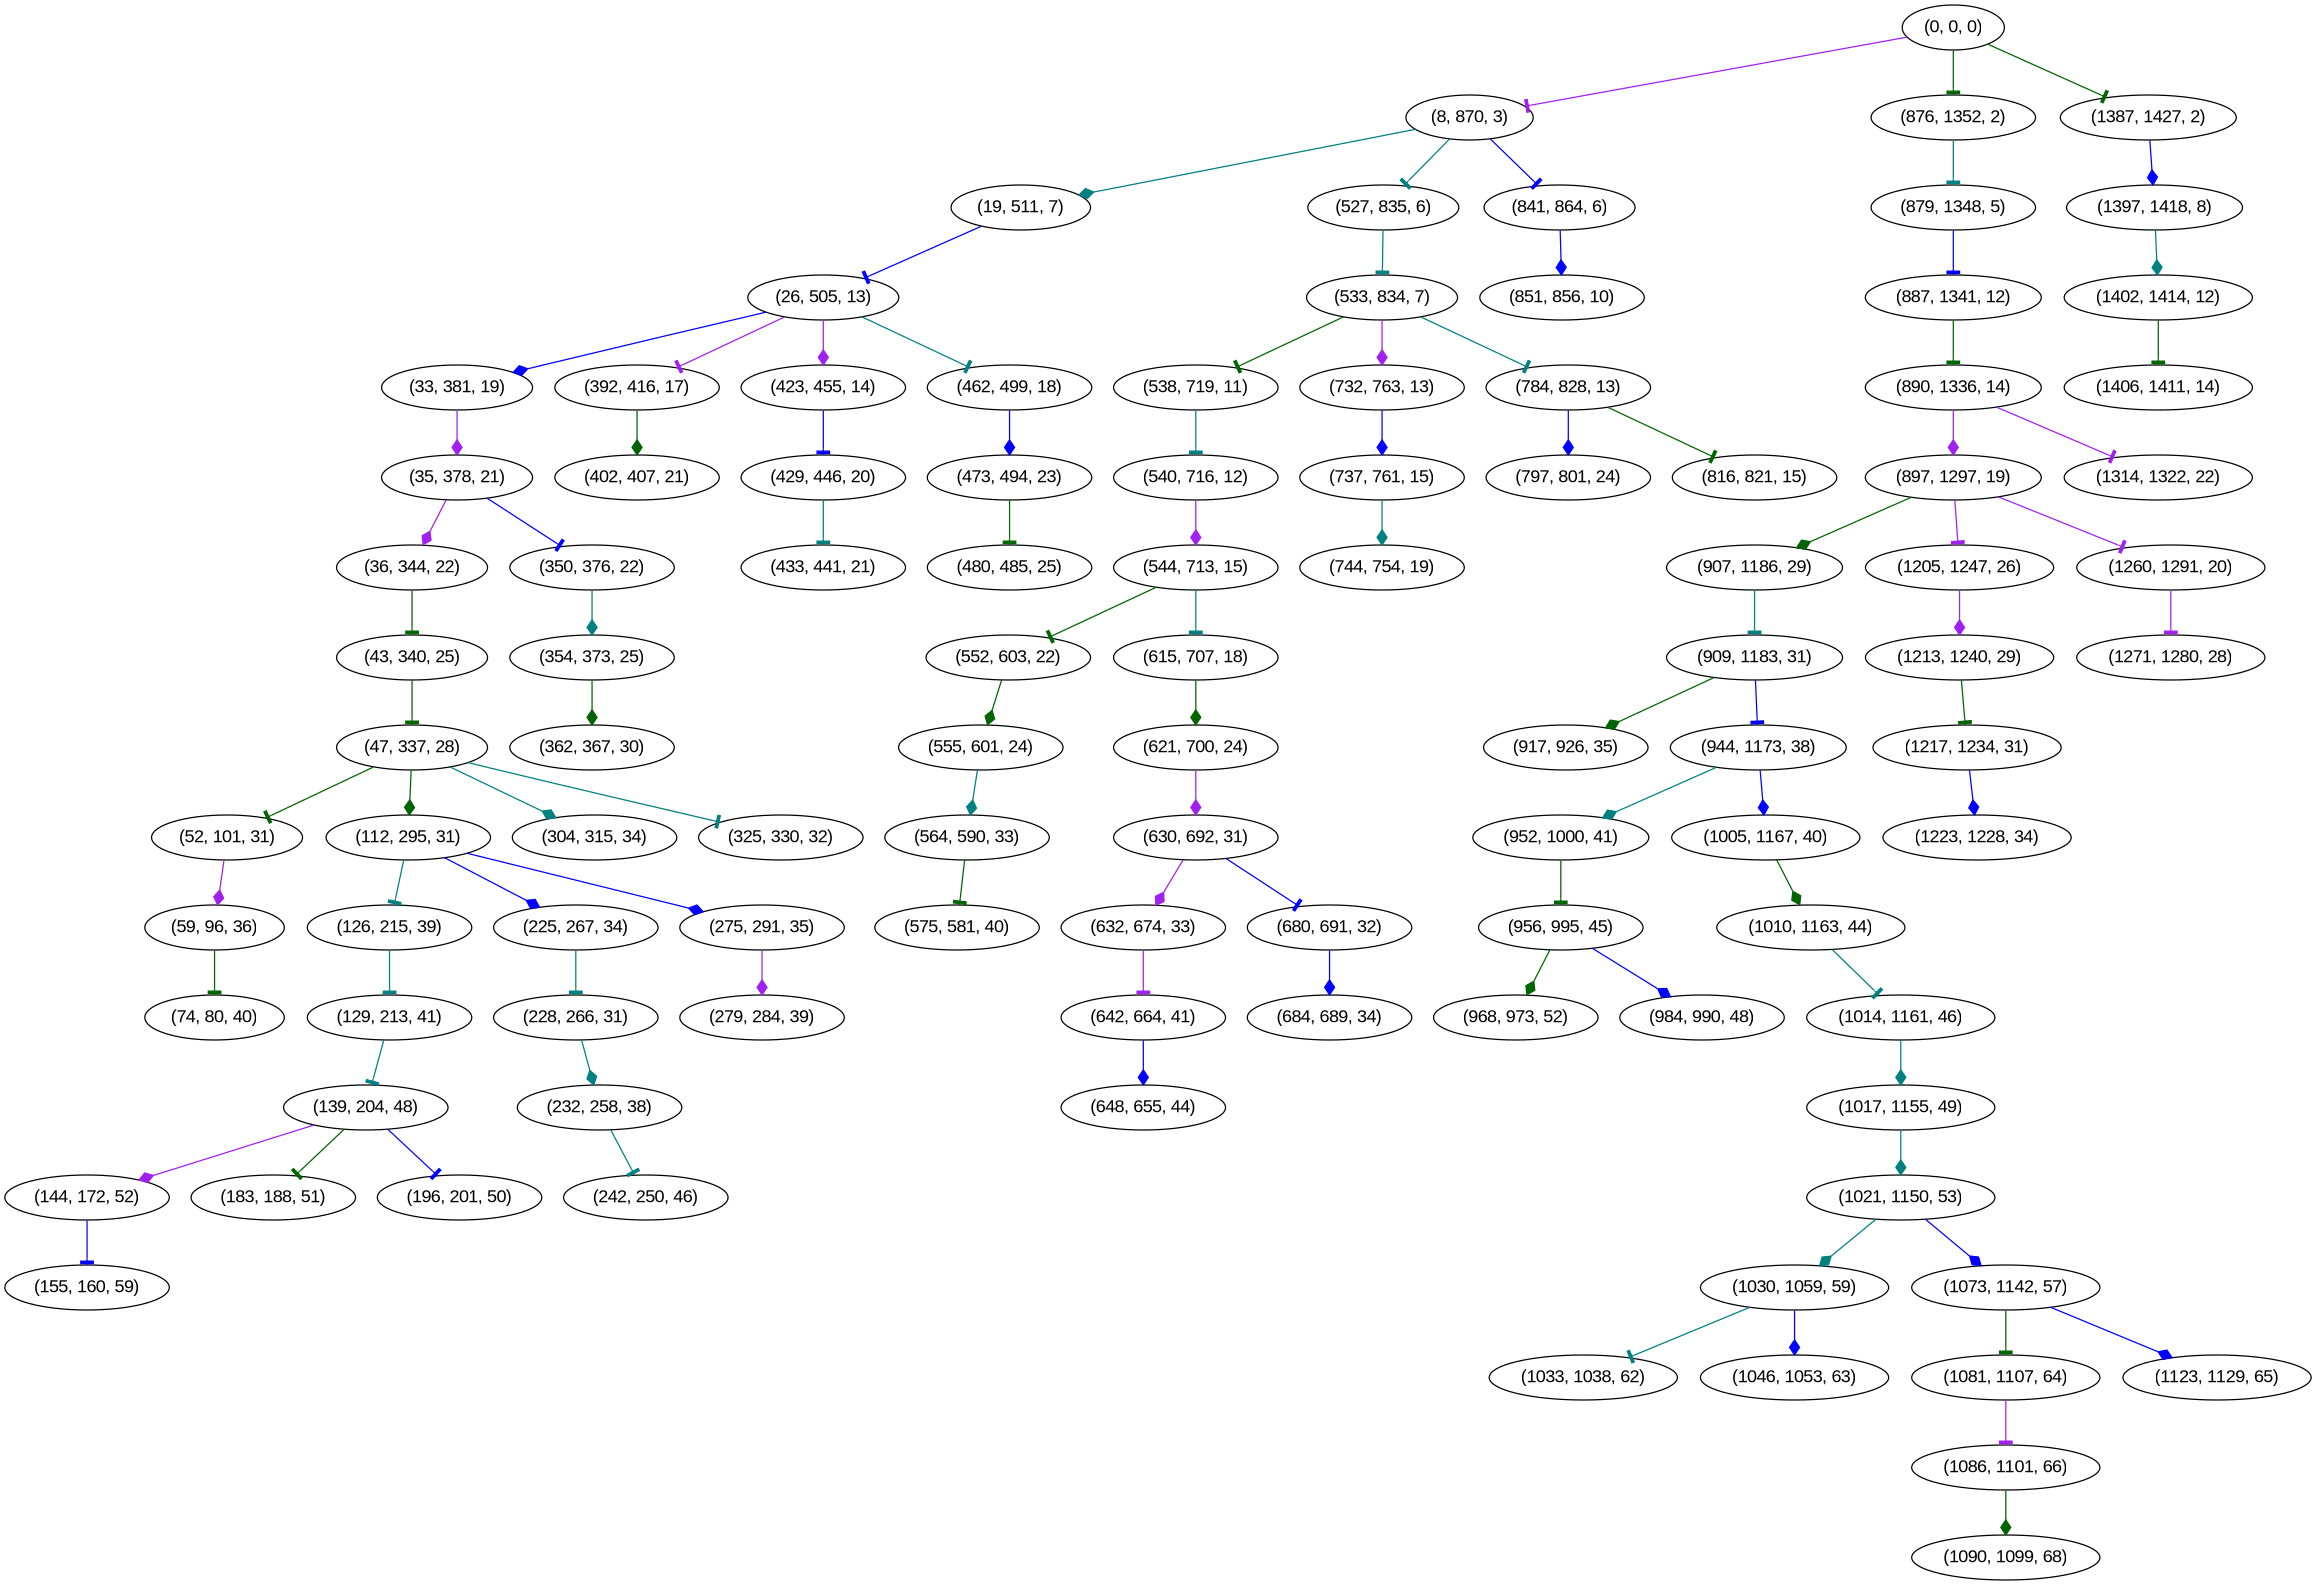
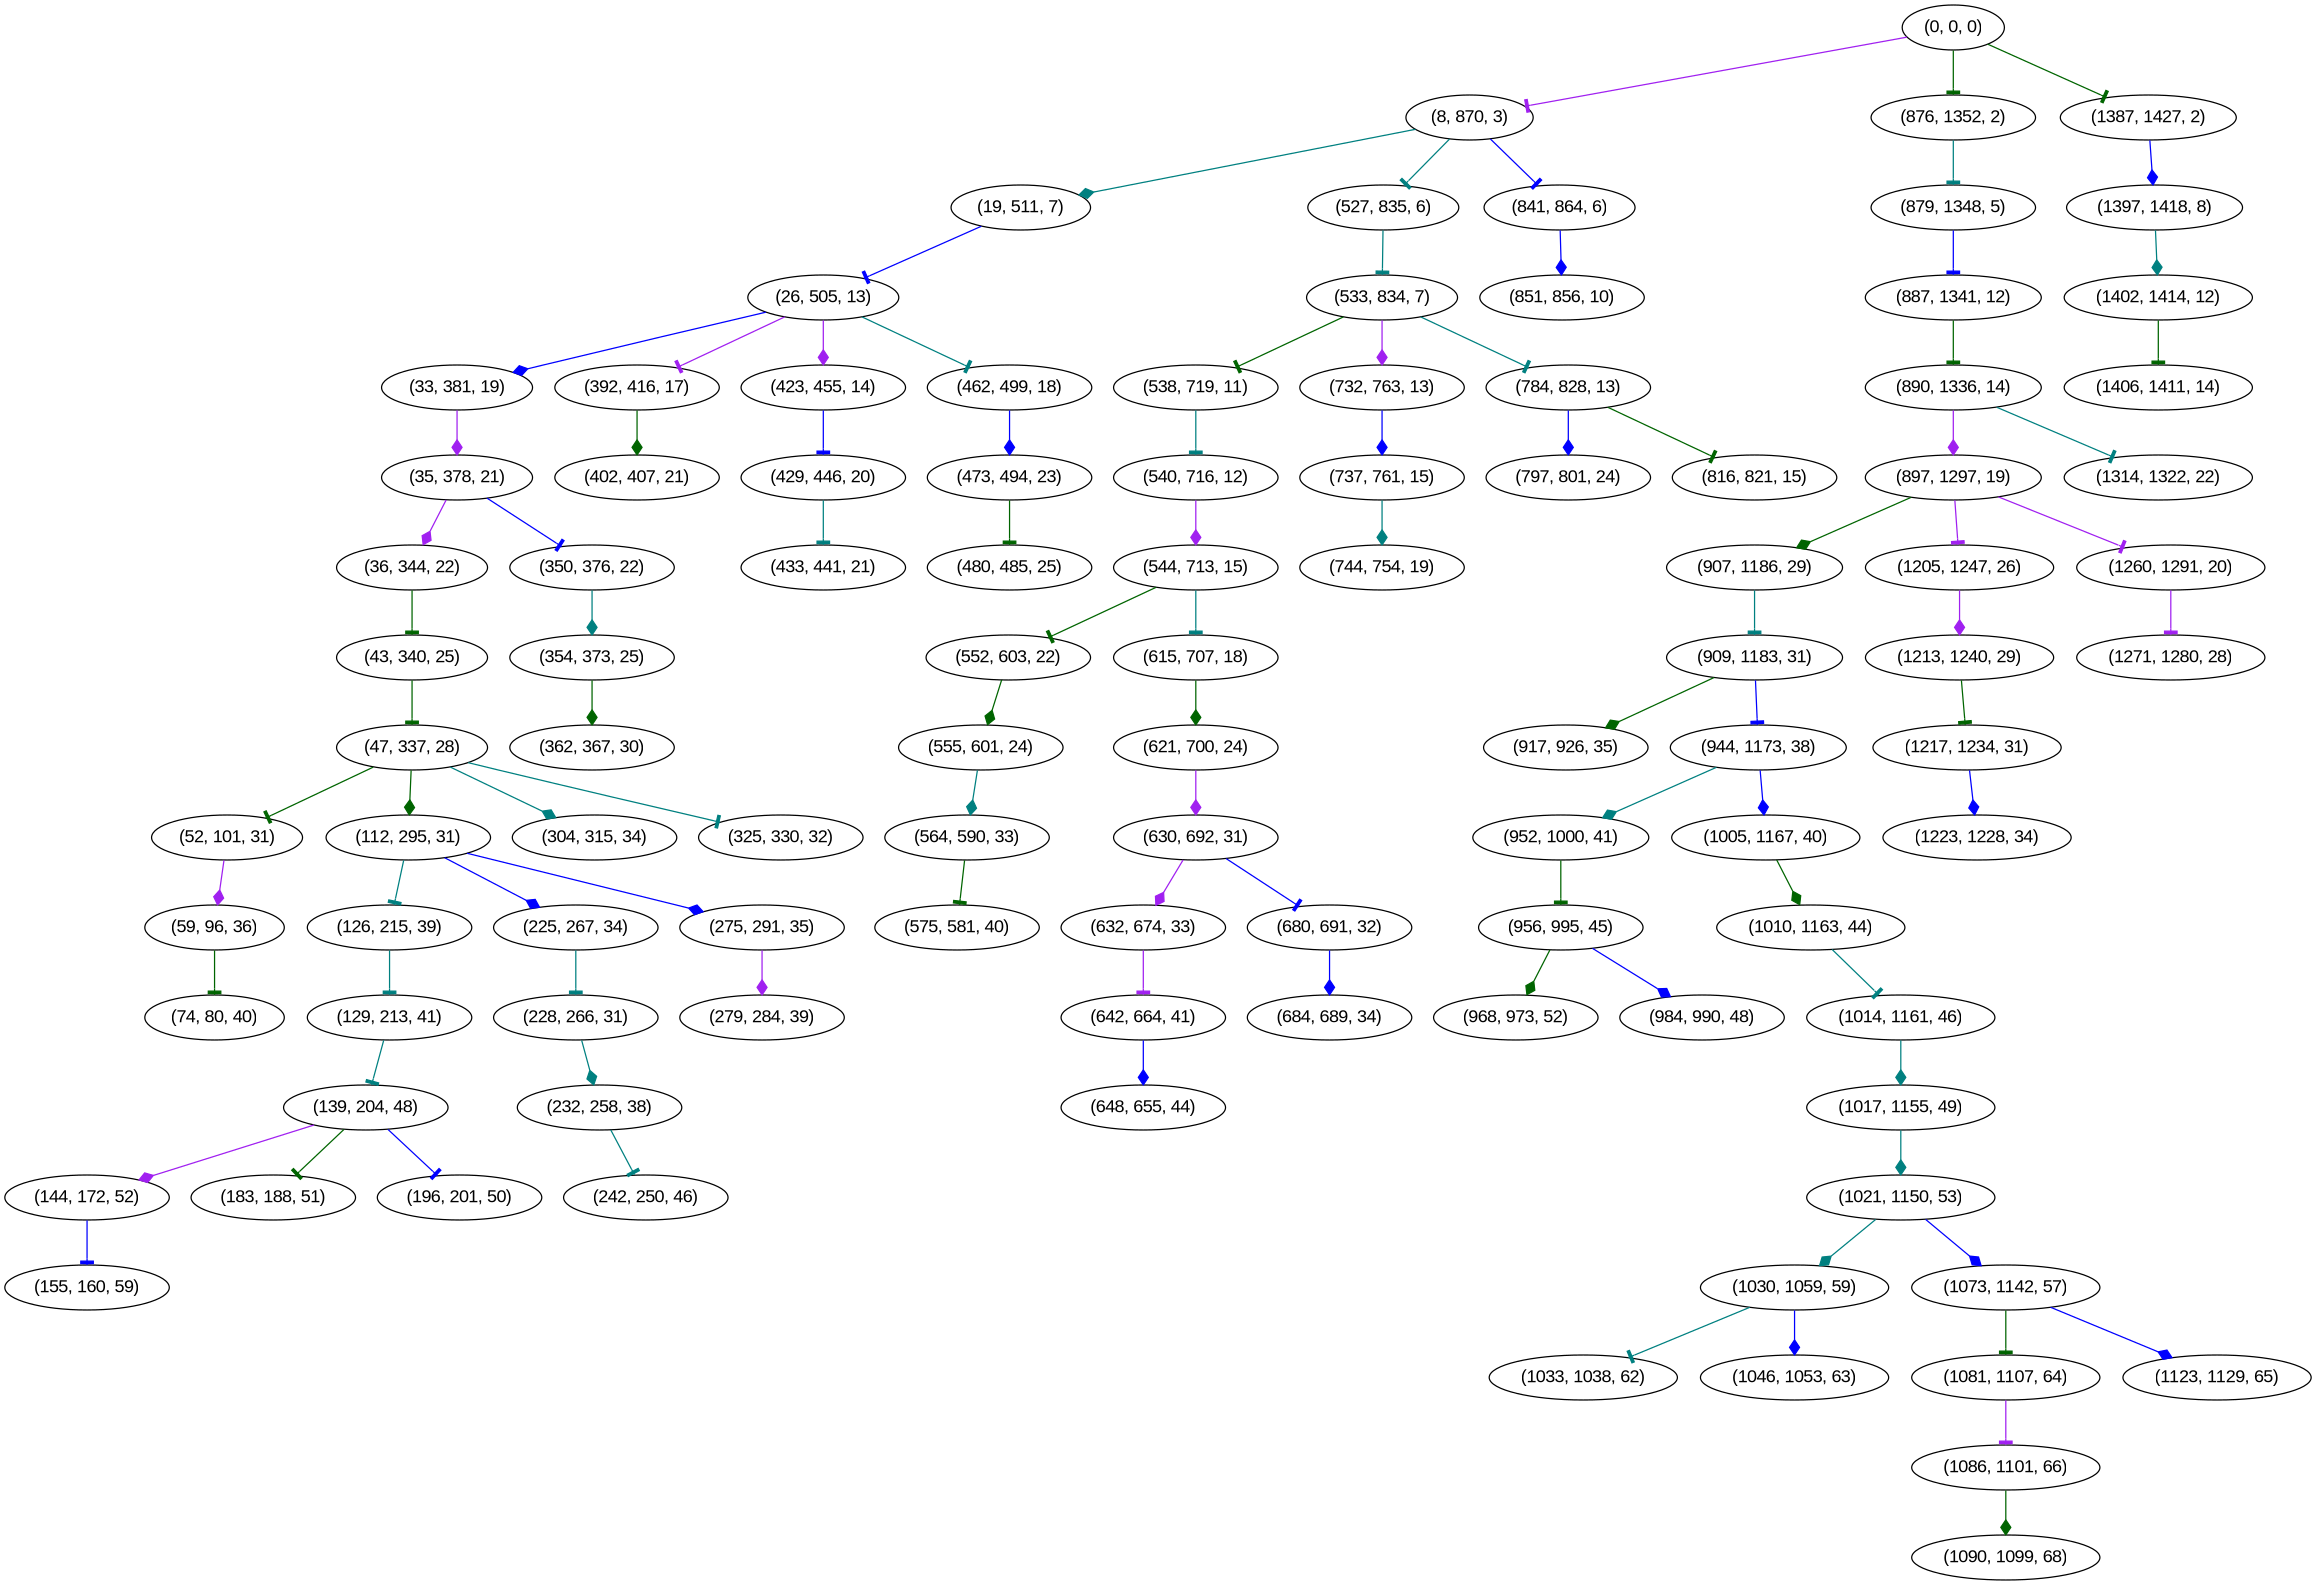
(2053, 431) -> (2053, 431)
